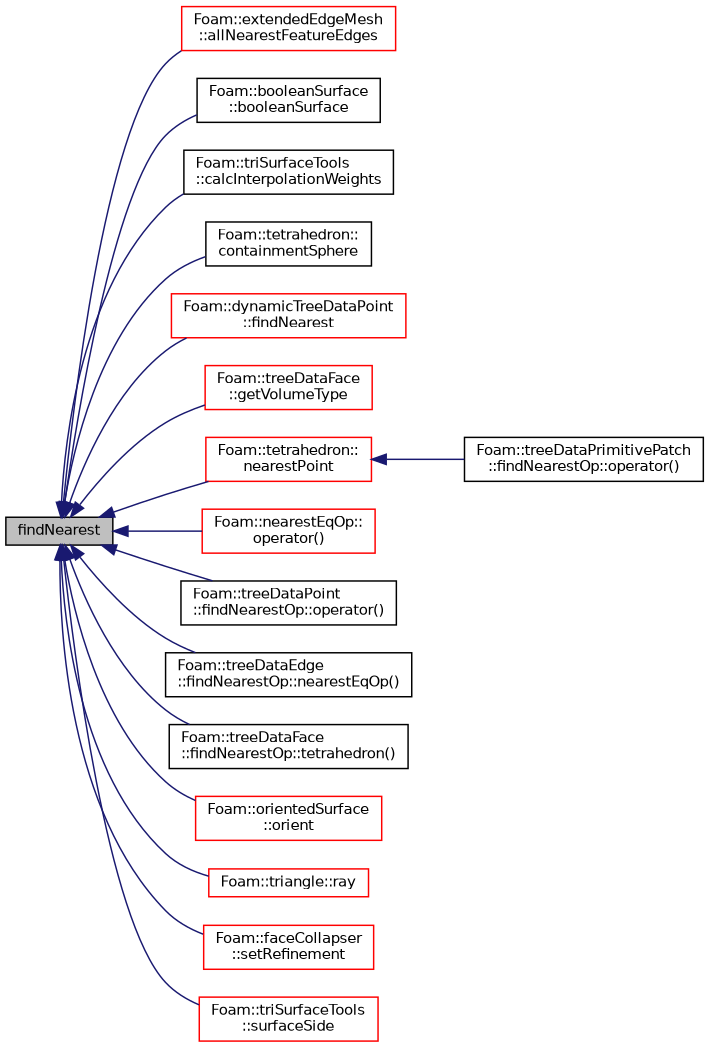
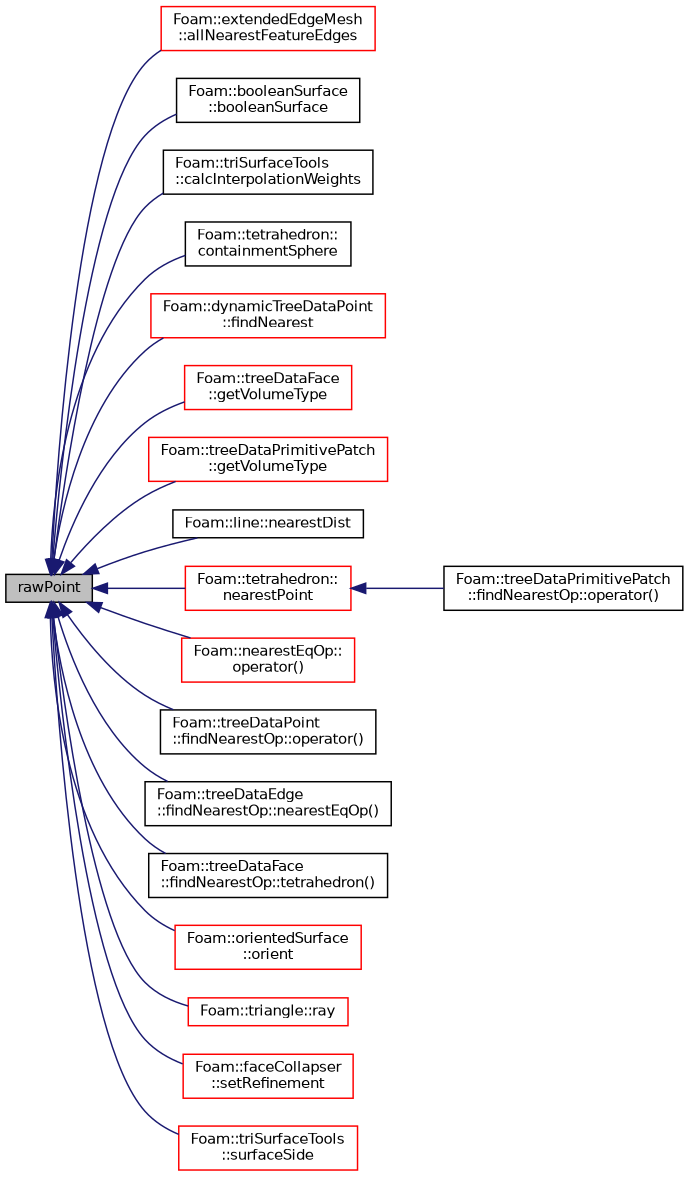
none -> (268, 459)
none -> (268, 524)
(59, 531) -> (49, 588)
